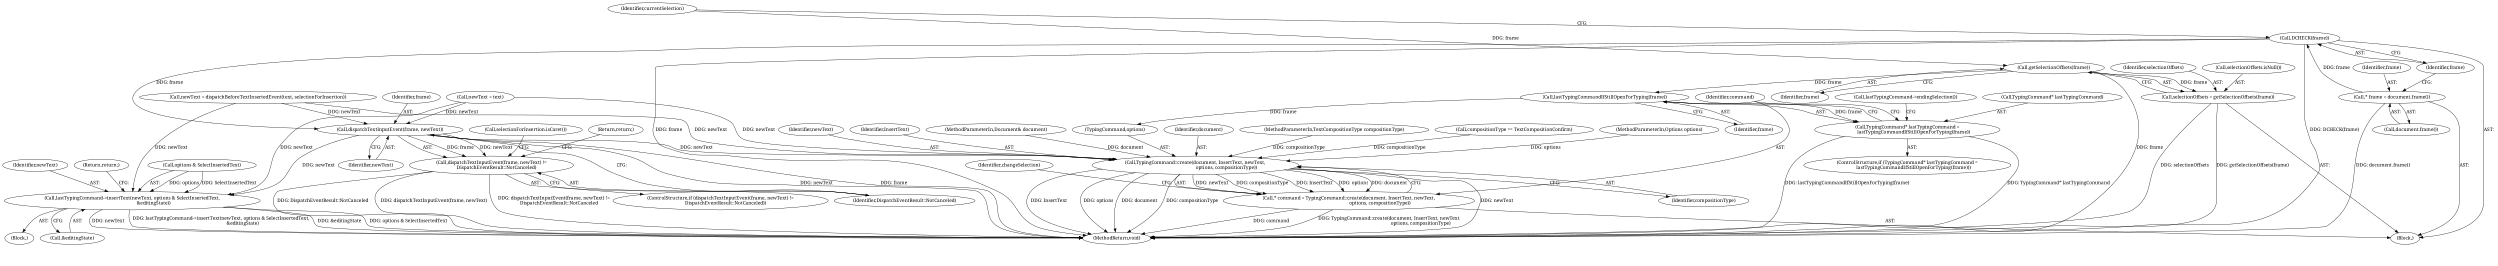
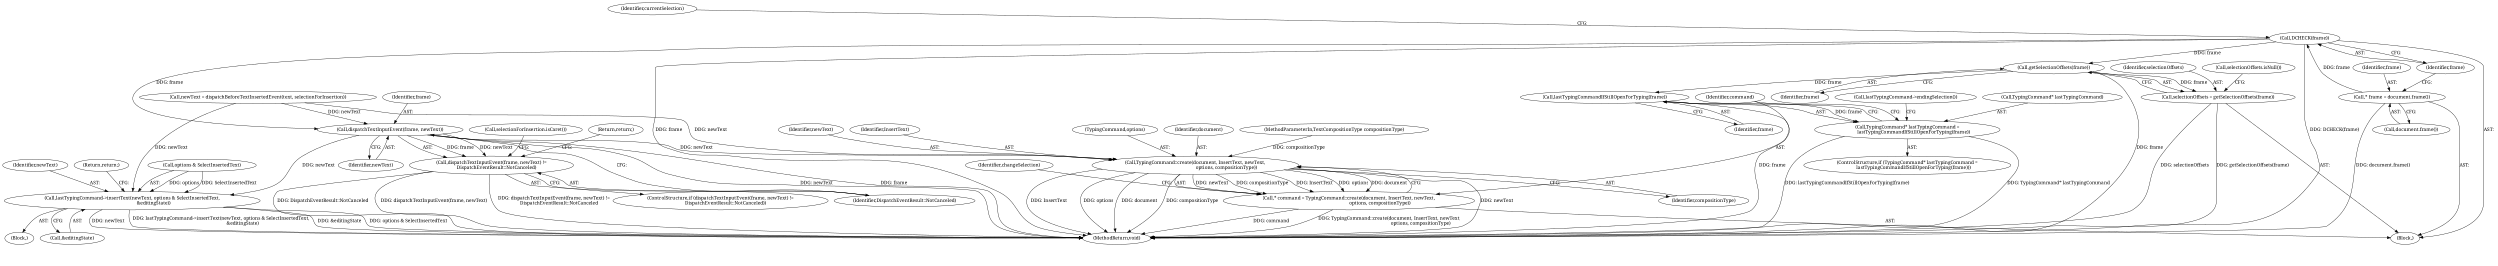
(1349, 38) -> (2184, 52)
(2241, 83) -> (2241, 83)
(480, 97) -> none
(1331, 106) -> (1568, 228)
(2412, 112) -> (2412, 112)
(996, 130) -> none
(1514, 130) -> none
(1659, 130) -> none
